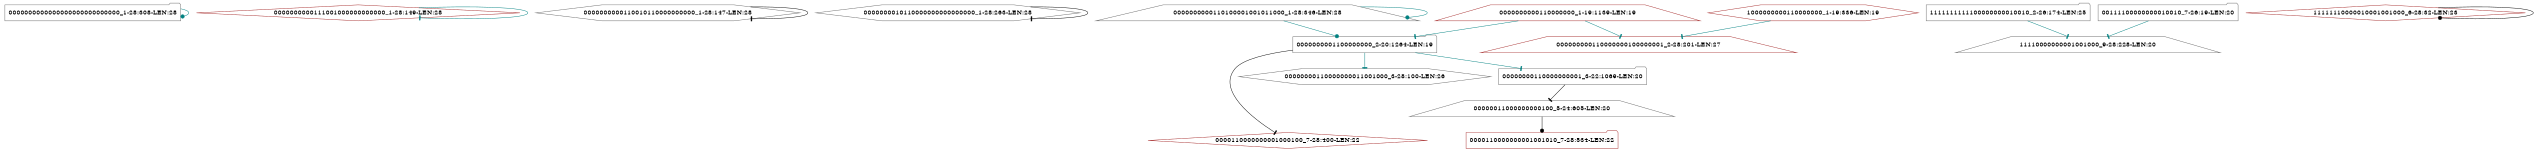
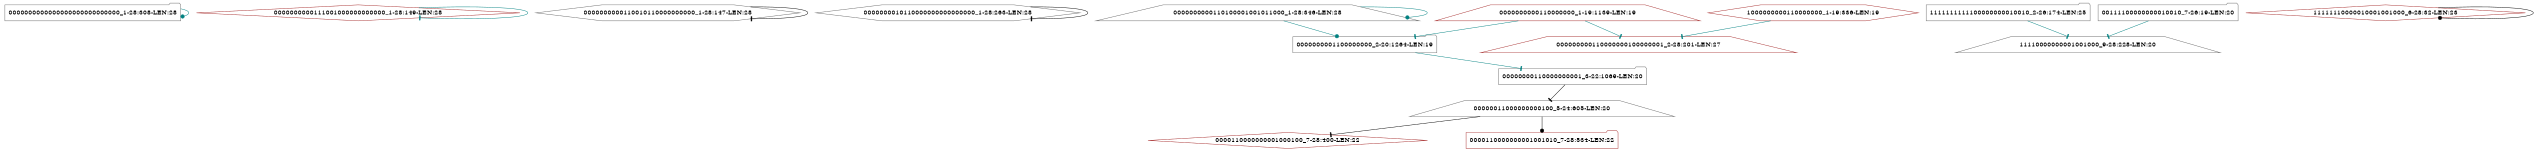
(1365, 77) -> none
(1231, 78) -> (1406, 126)
